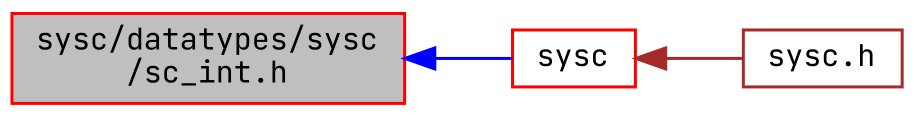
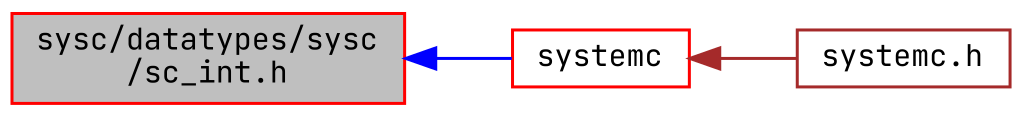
(574, 58) -> (601, 58)
(823, 58) -> (904, 58)
